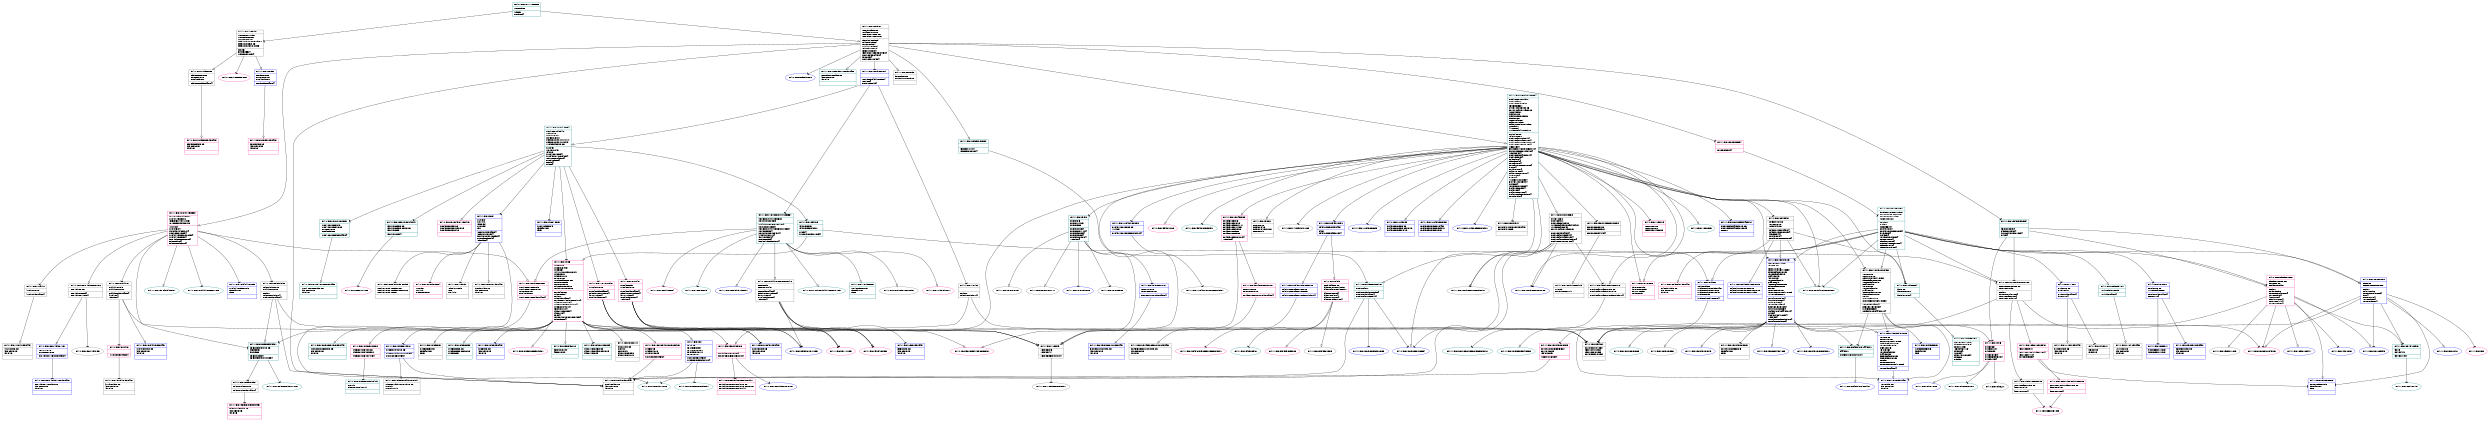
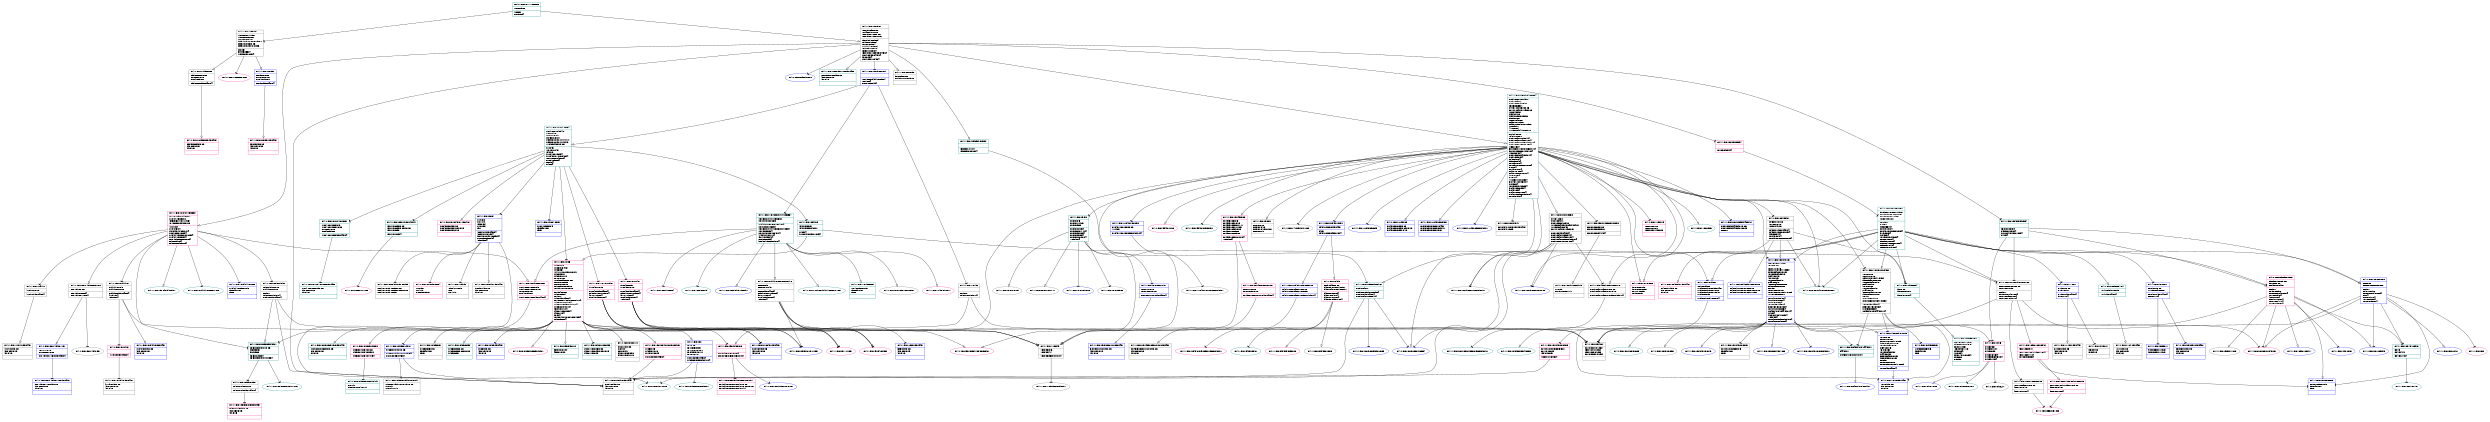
(327, 259) -> (326, 260)
